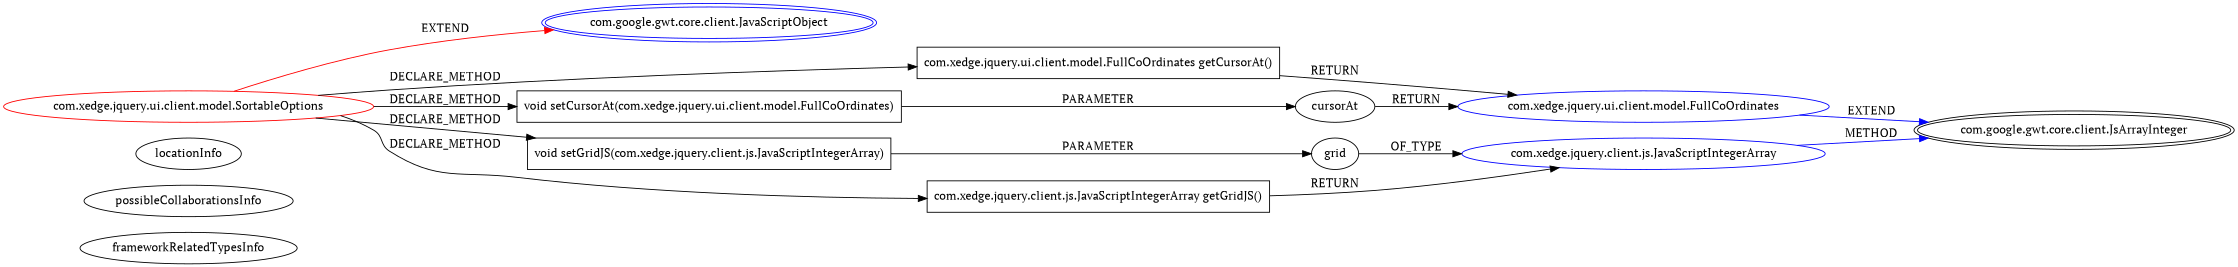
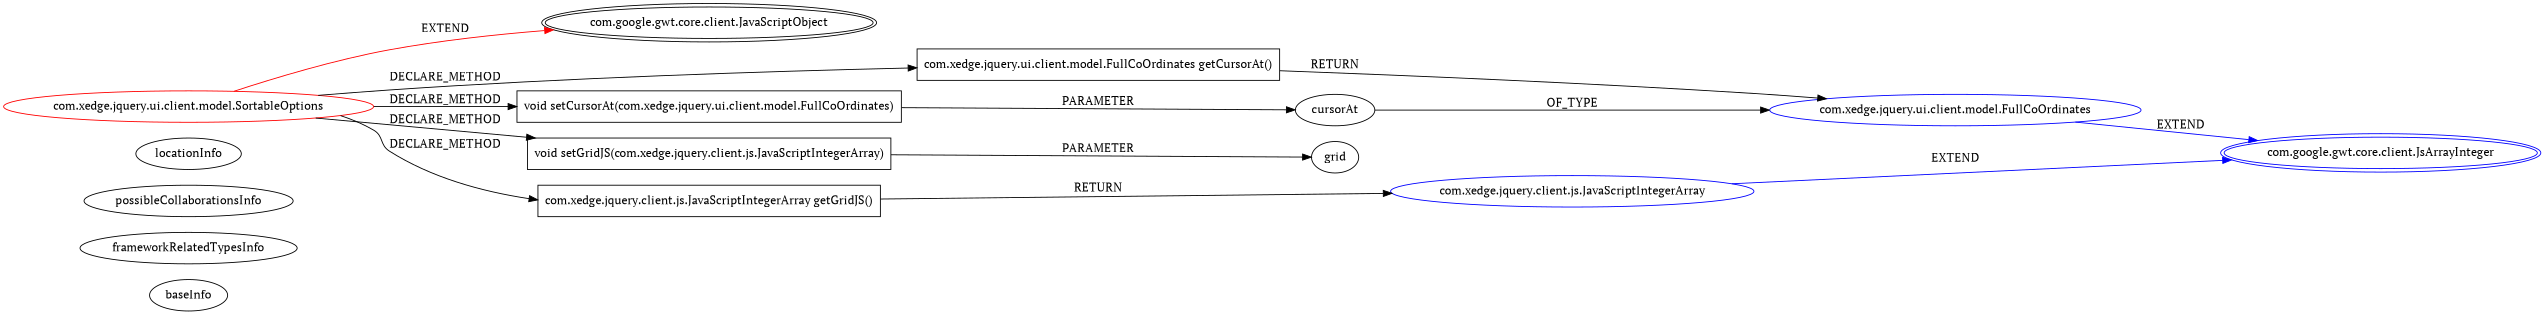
(709, 23) -> (709, 23)
(1416, 100) -> (1572, 104)
(2074, 130) -> (2381, 153)
(1872, 134) -> (1955, 159)
(1406, 154) -> none
none -> (189, 295)
